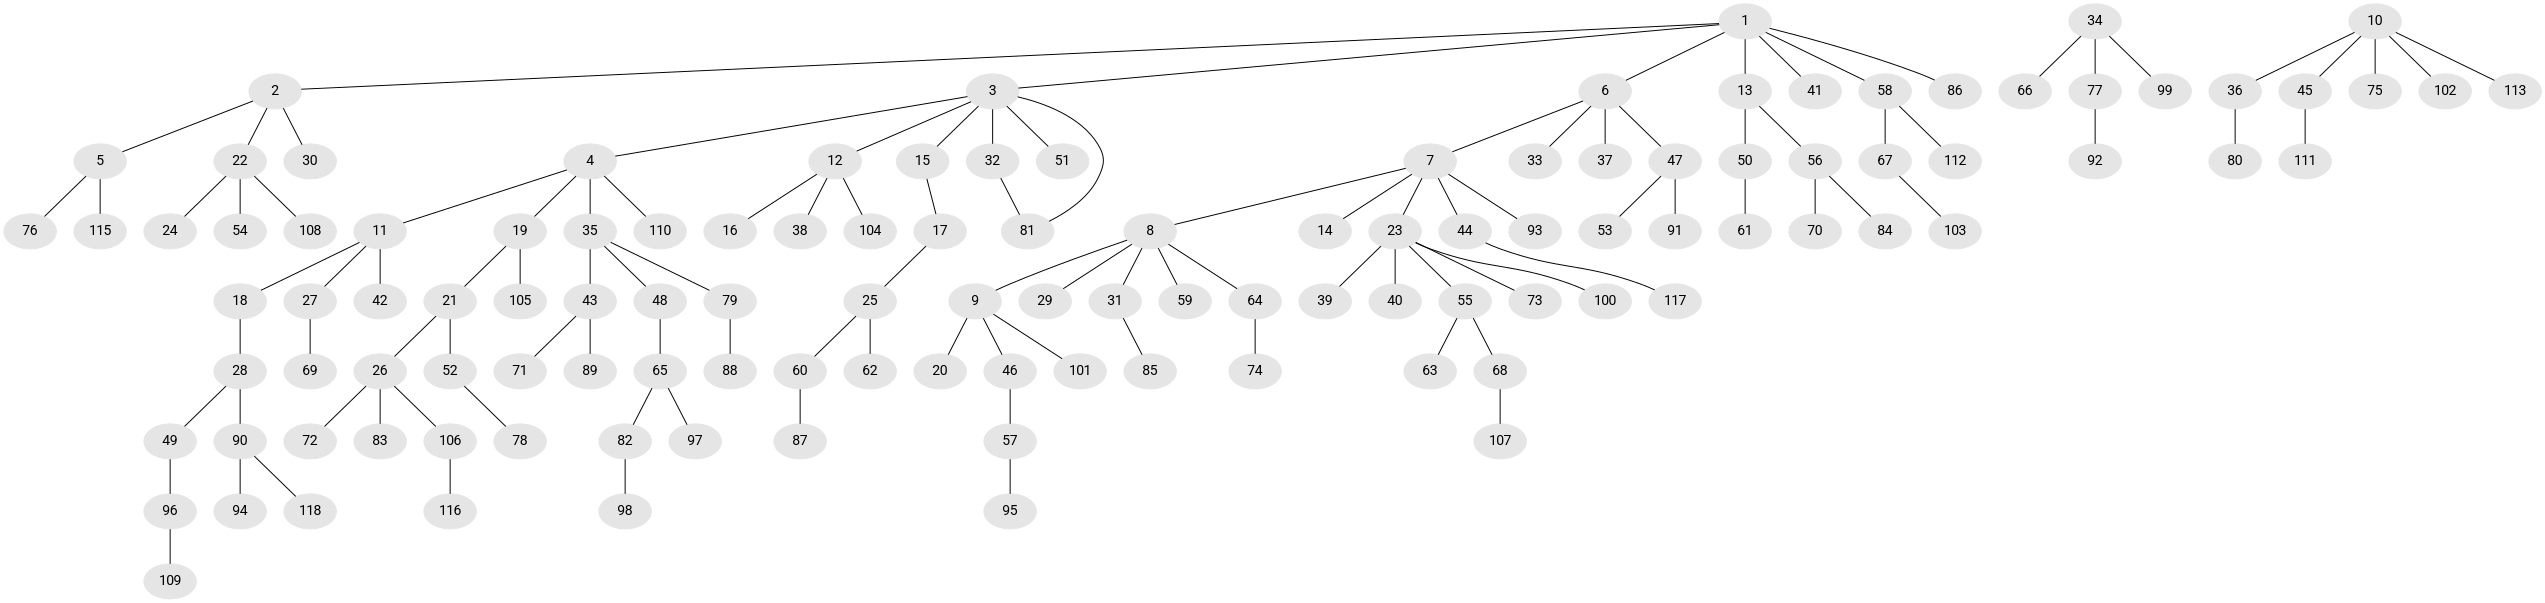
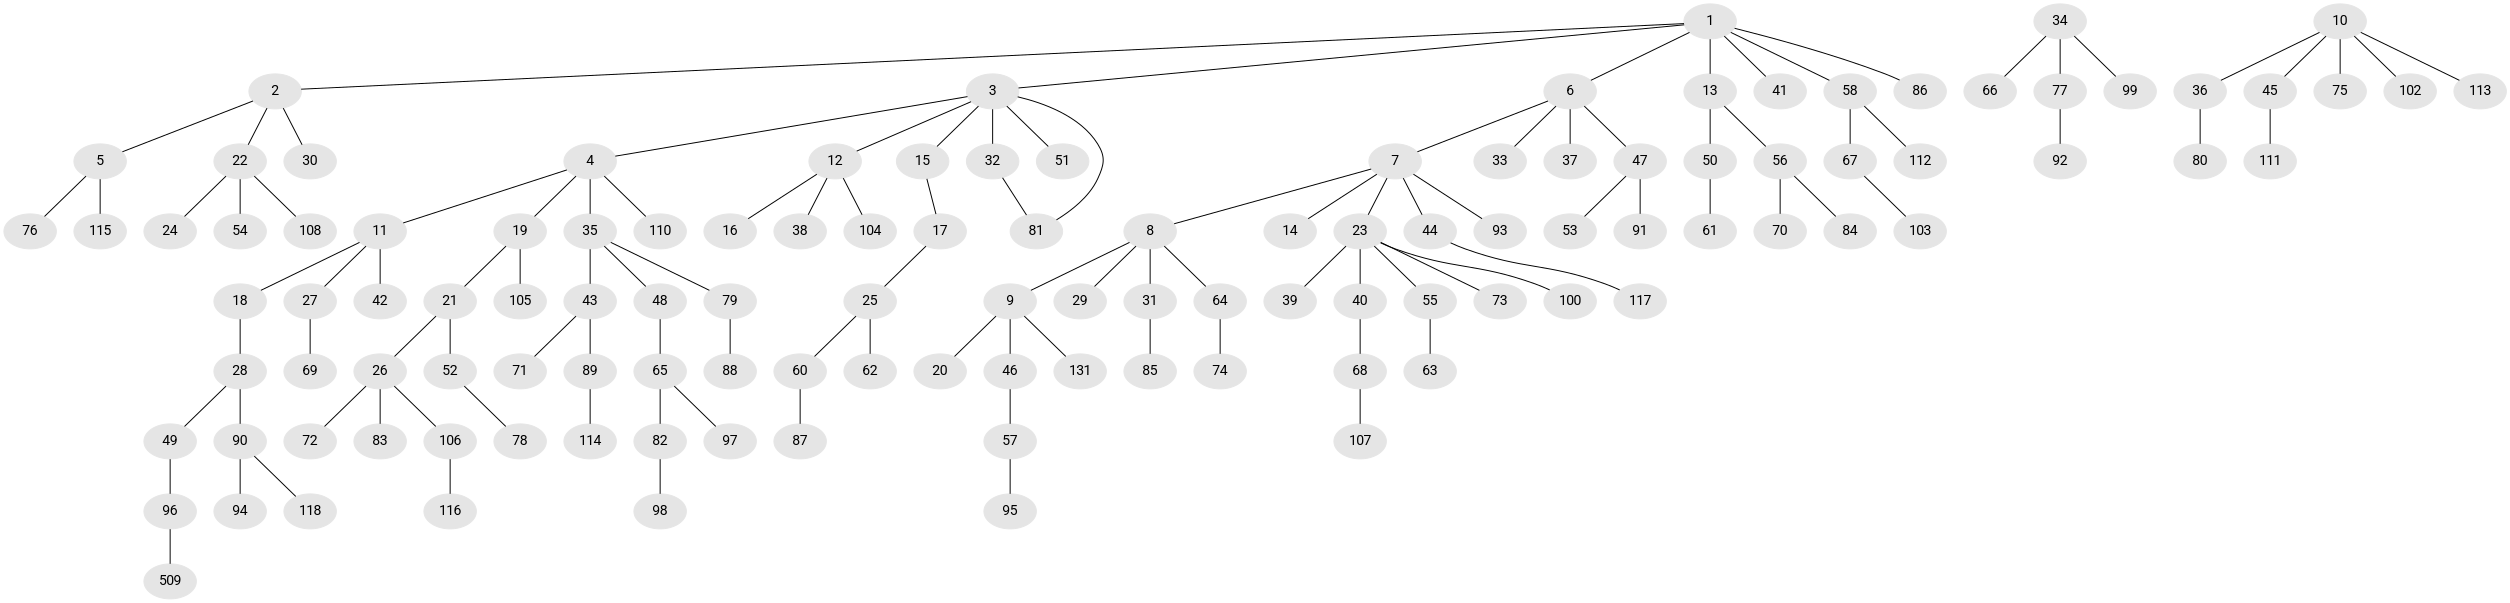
(1185, 301) -> none
(1483, 336) -> (1360, 336)
(1080, 371) -> (1080, 371)
none -> (590, 441)
(170, 581) -> (170, 581)
